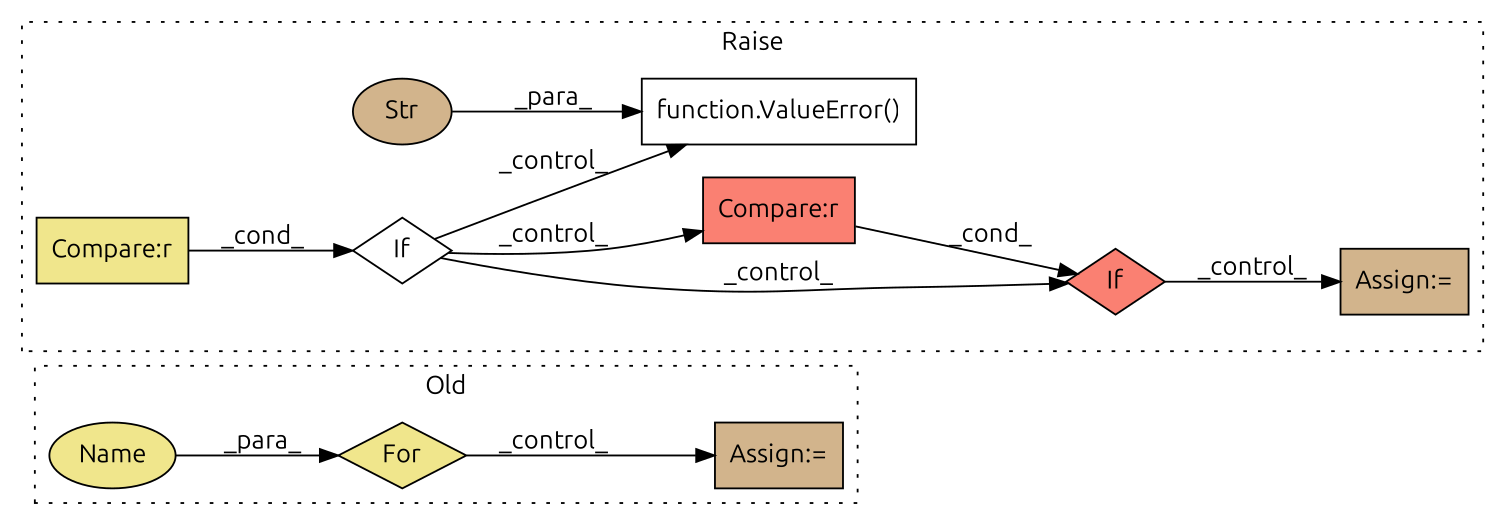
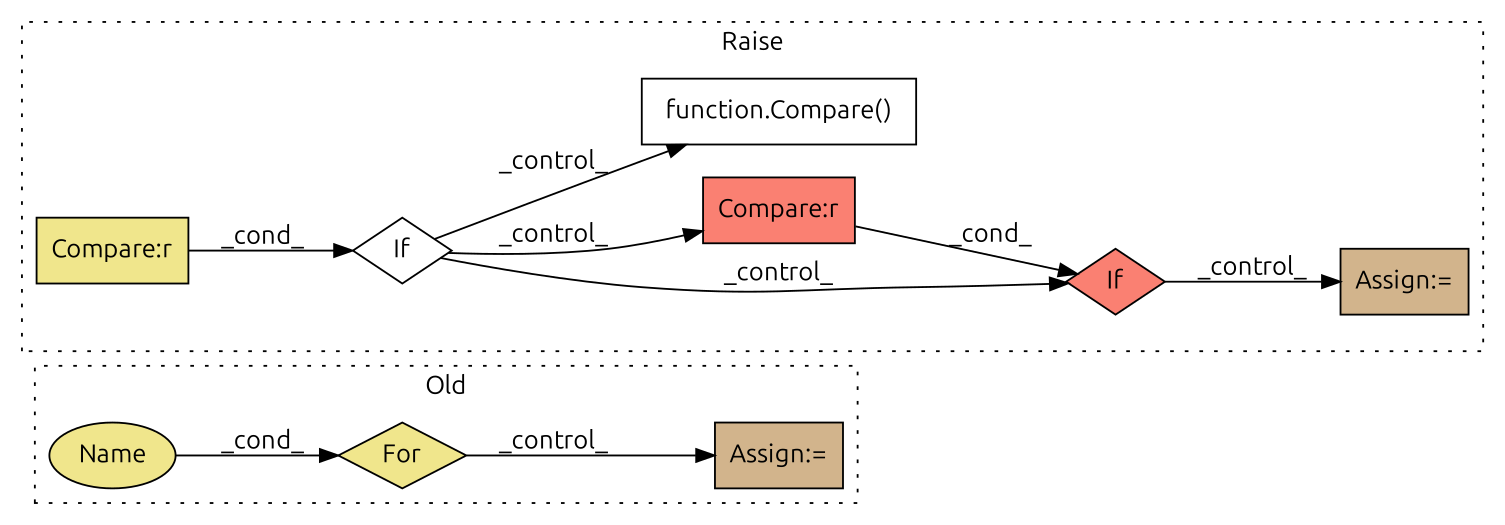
(402, 112) -> none
(779, 112) -> (779, 112)
(263, 442) -> (263, 442)
